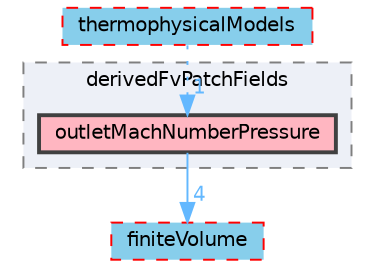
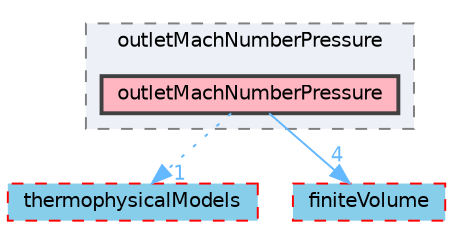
(187, 75) -> (199, 142)
(187, 81) -> (250, 42)
